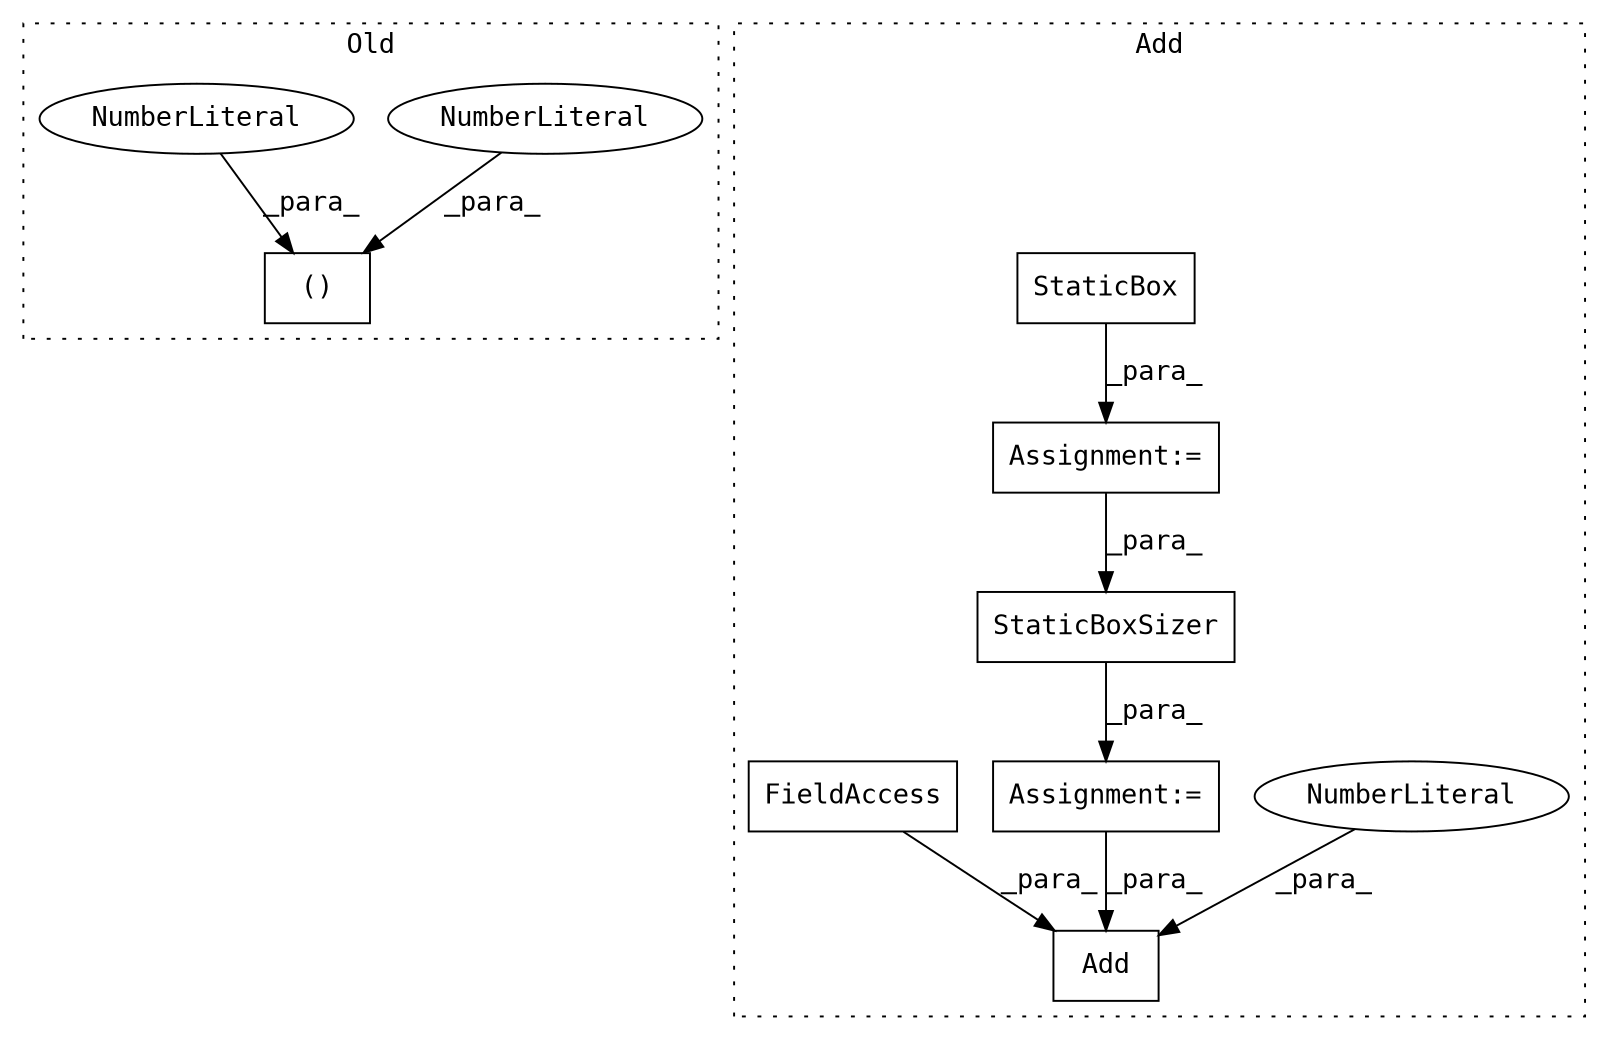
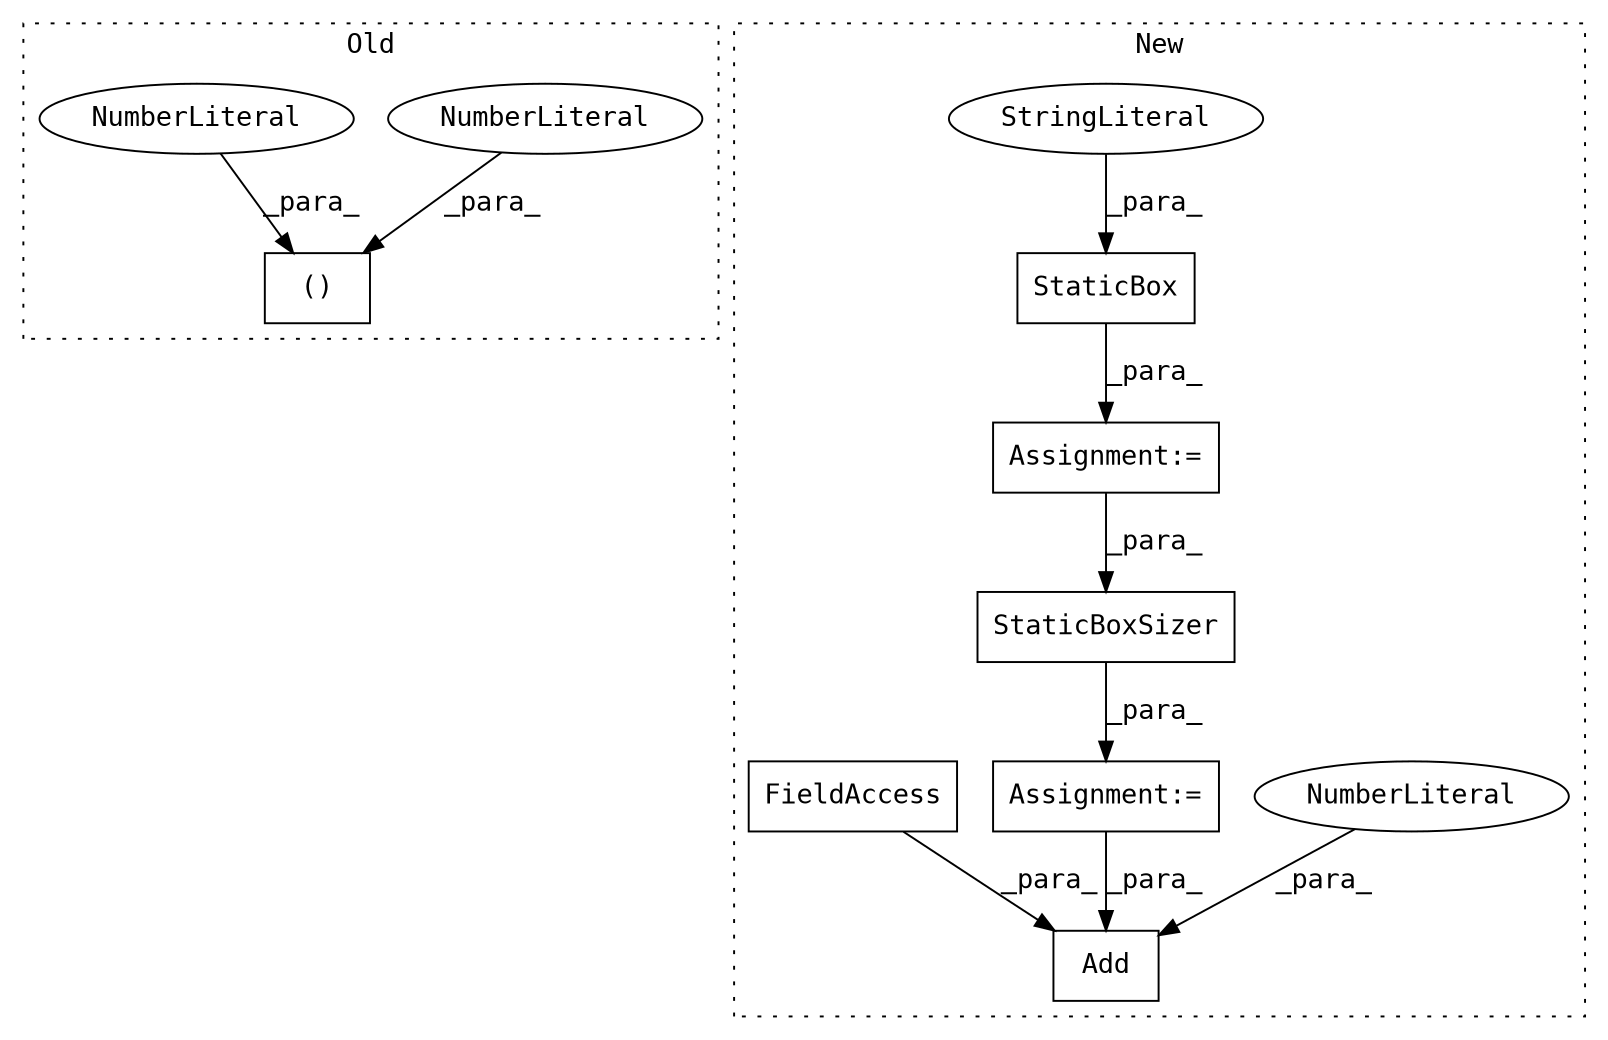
(1160, 46) -> (1160, 46)
none -> (1106, 119)
